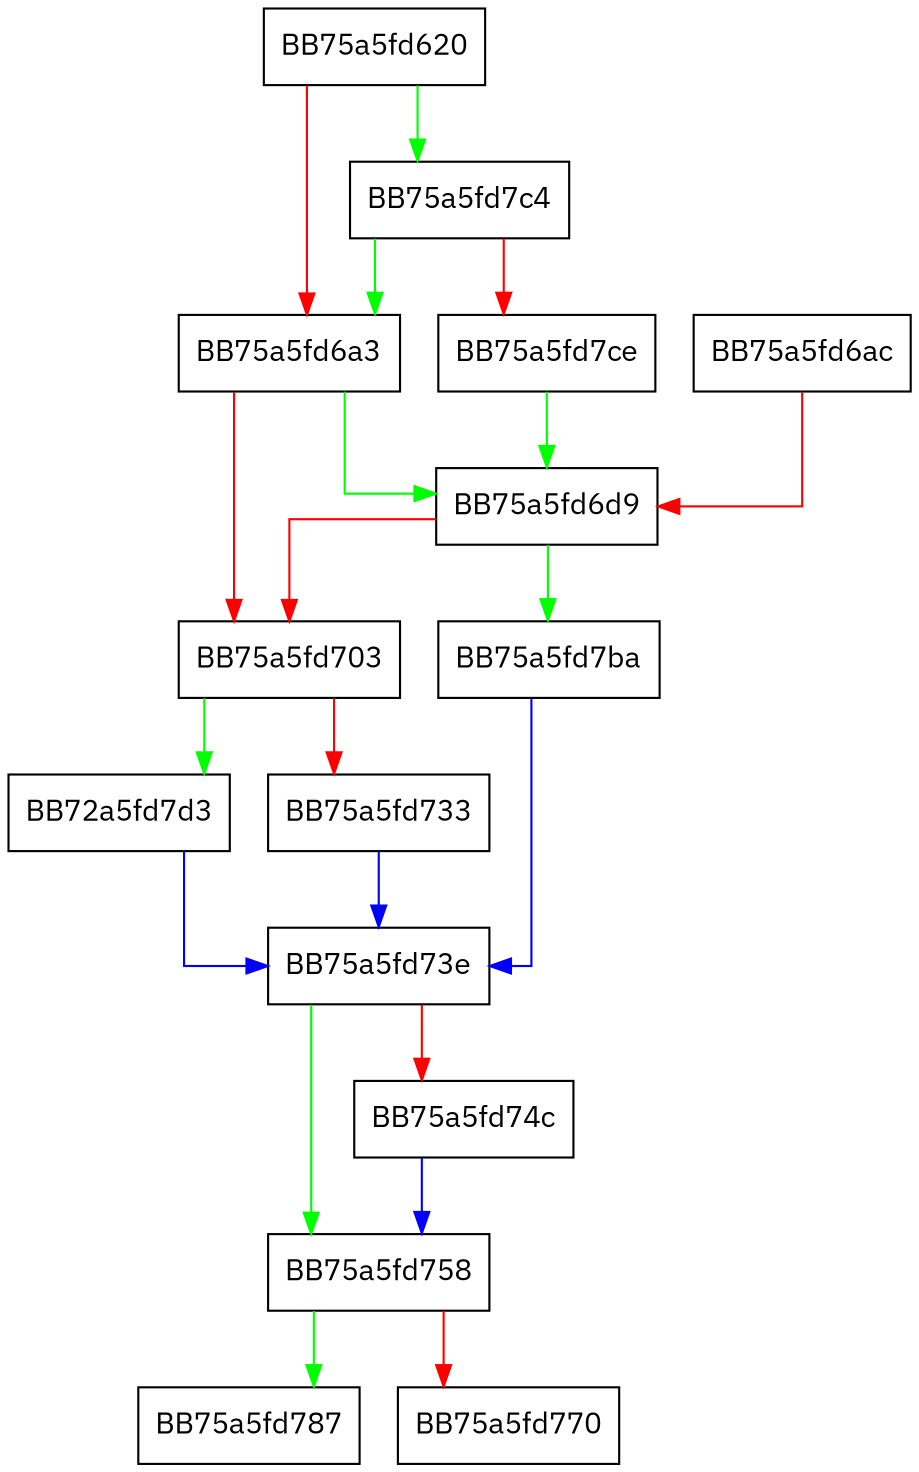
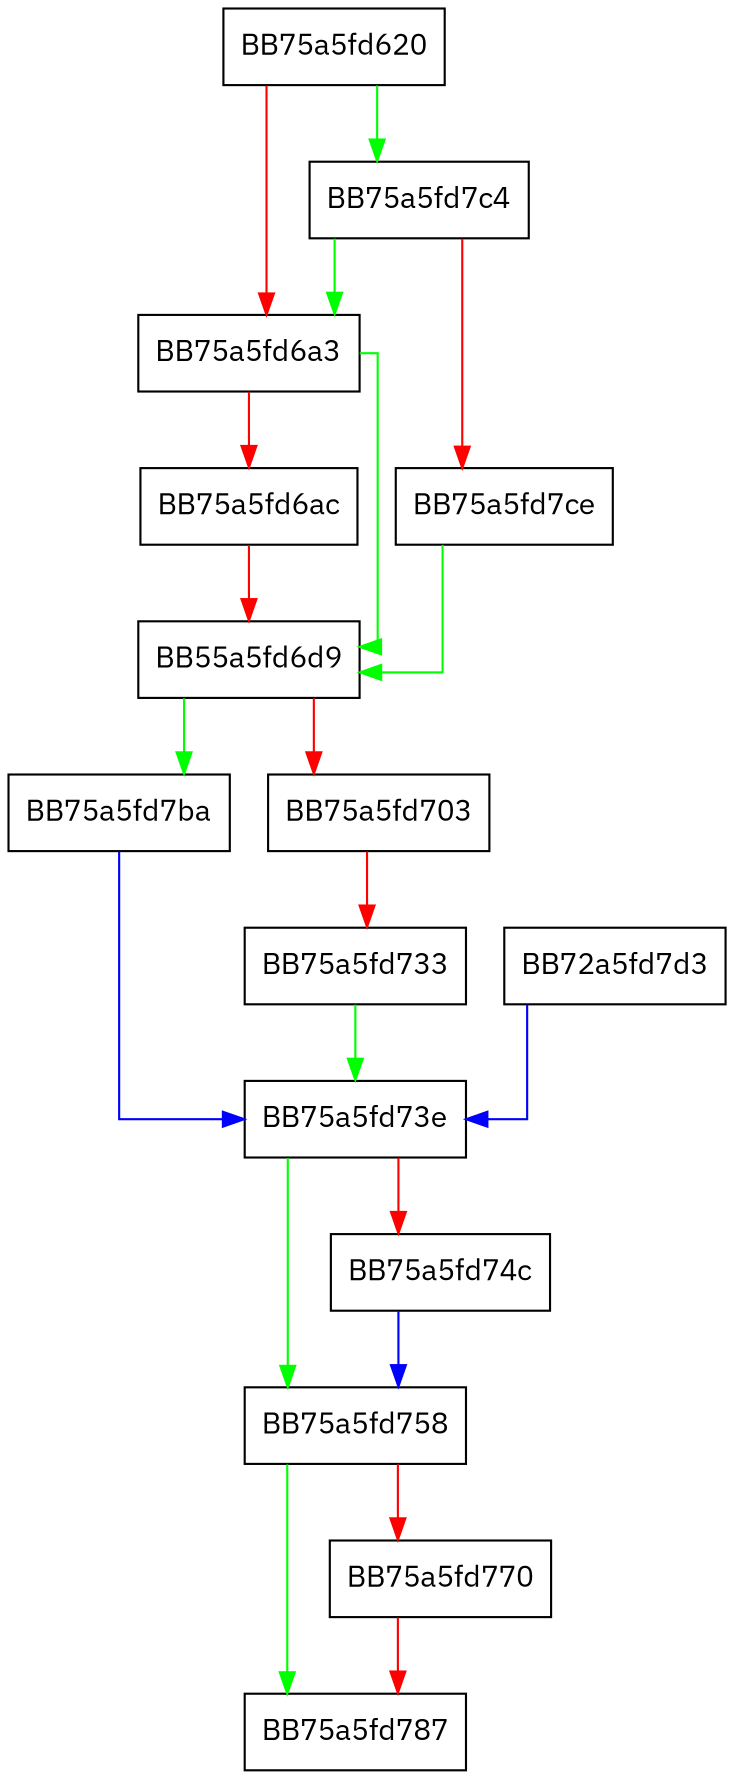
(234, 496) -> (249, 419)
(547, 506) -> (249, 660)
(204, 725) -> none
(379, 879) -> (355, 1032)
none -> (398, 1645)
